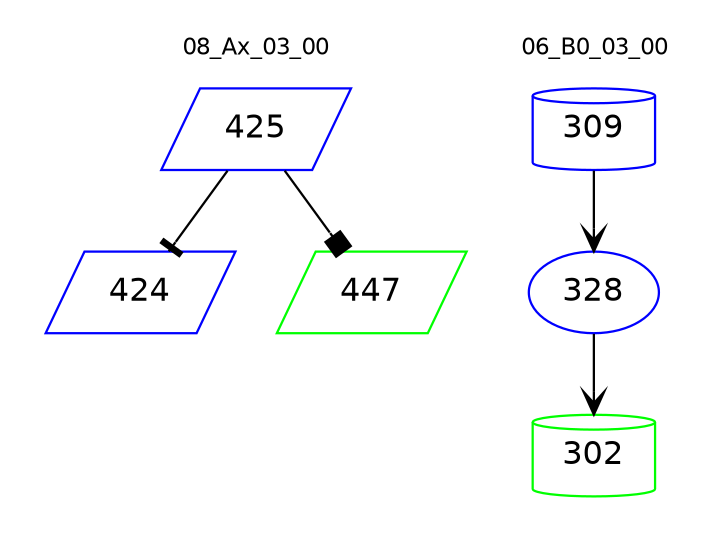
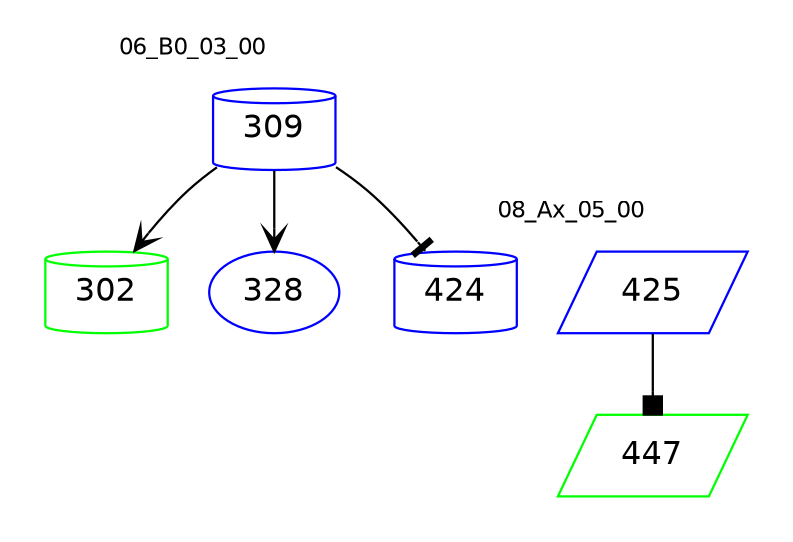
(256, 49) -> (571, 212)
(202, 206) -> (391, 213)
(141, 292) -> (456, 292)
(594, 363) -> (180, 198)
